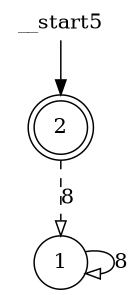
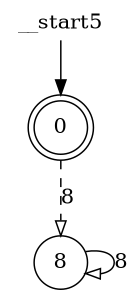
(61, 128) -> (61, 128)
(61, 263) -> (61, 263)
